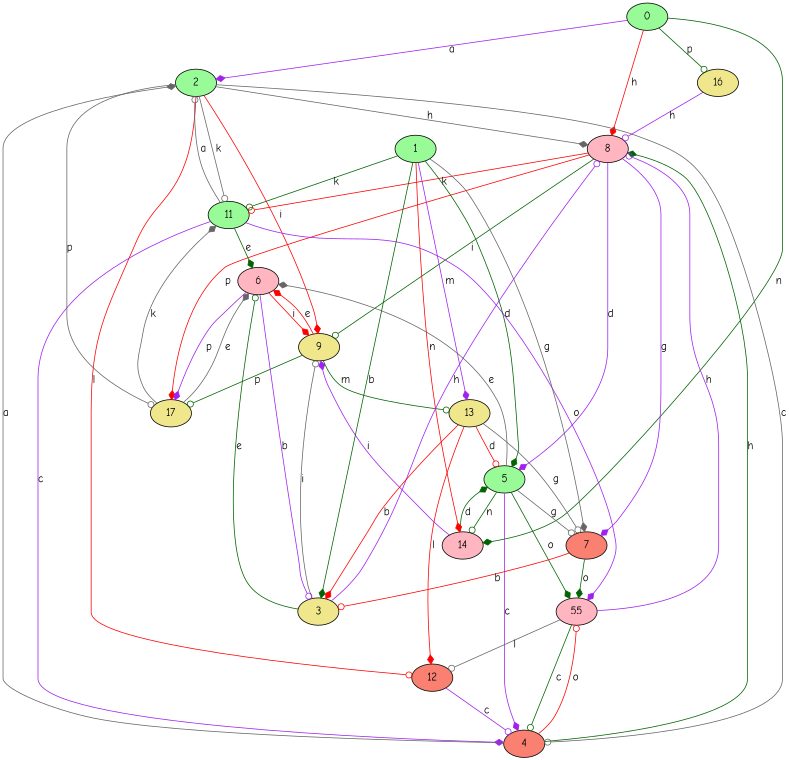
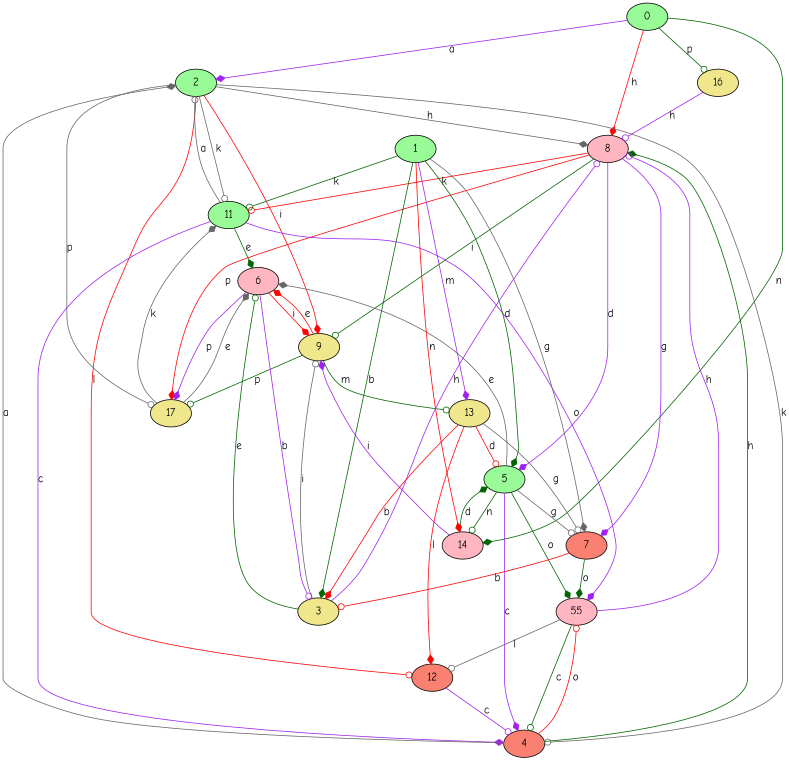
(784, 413) -> (784, 413)
